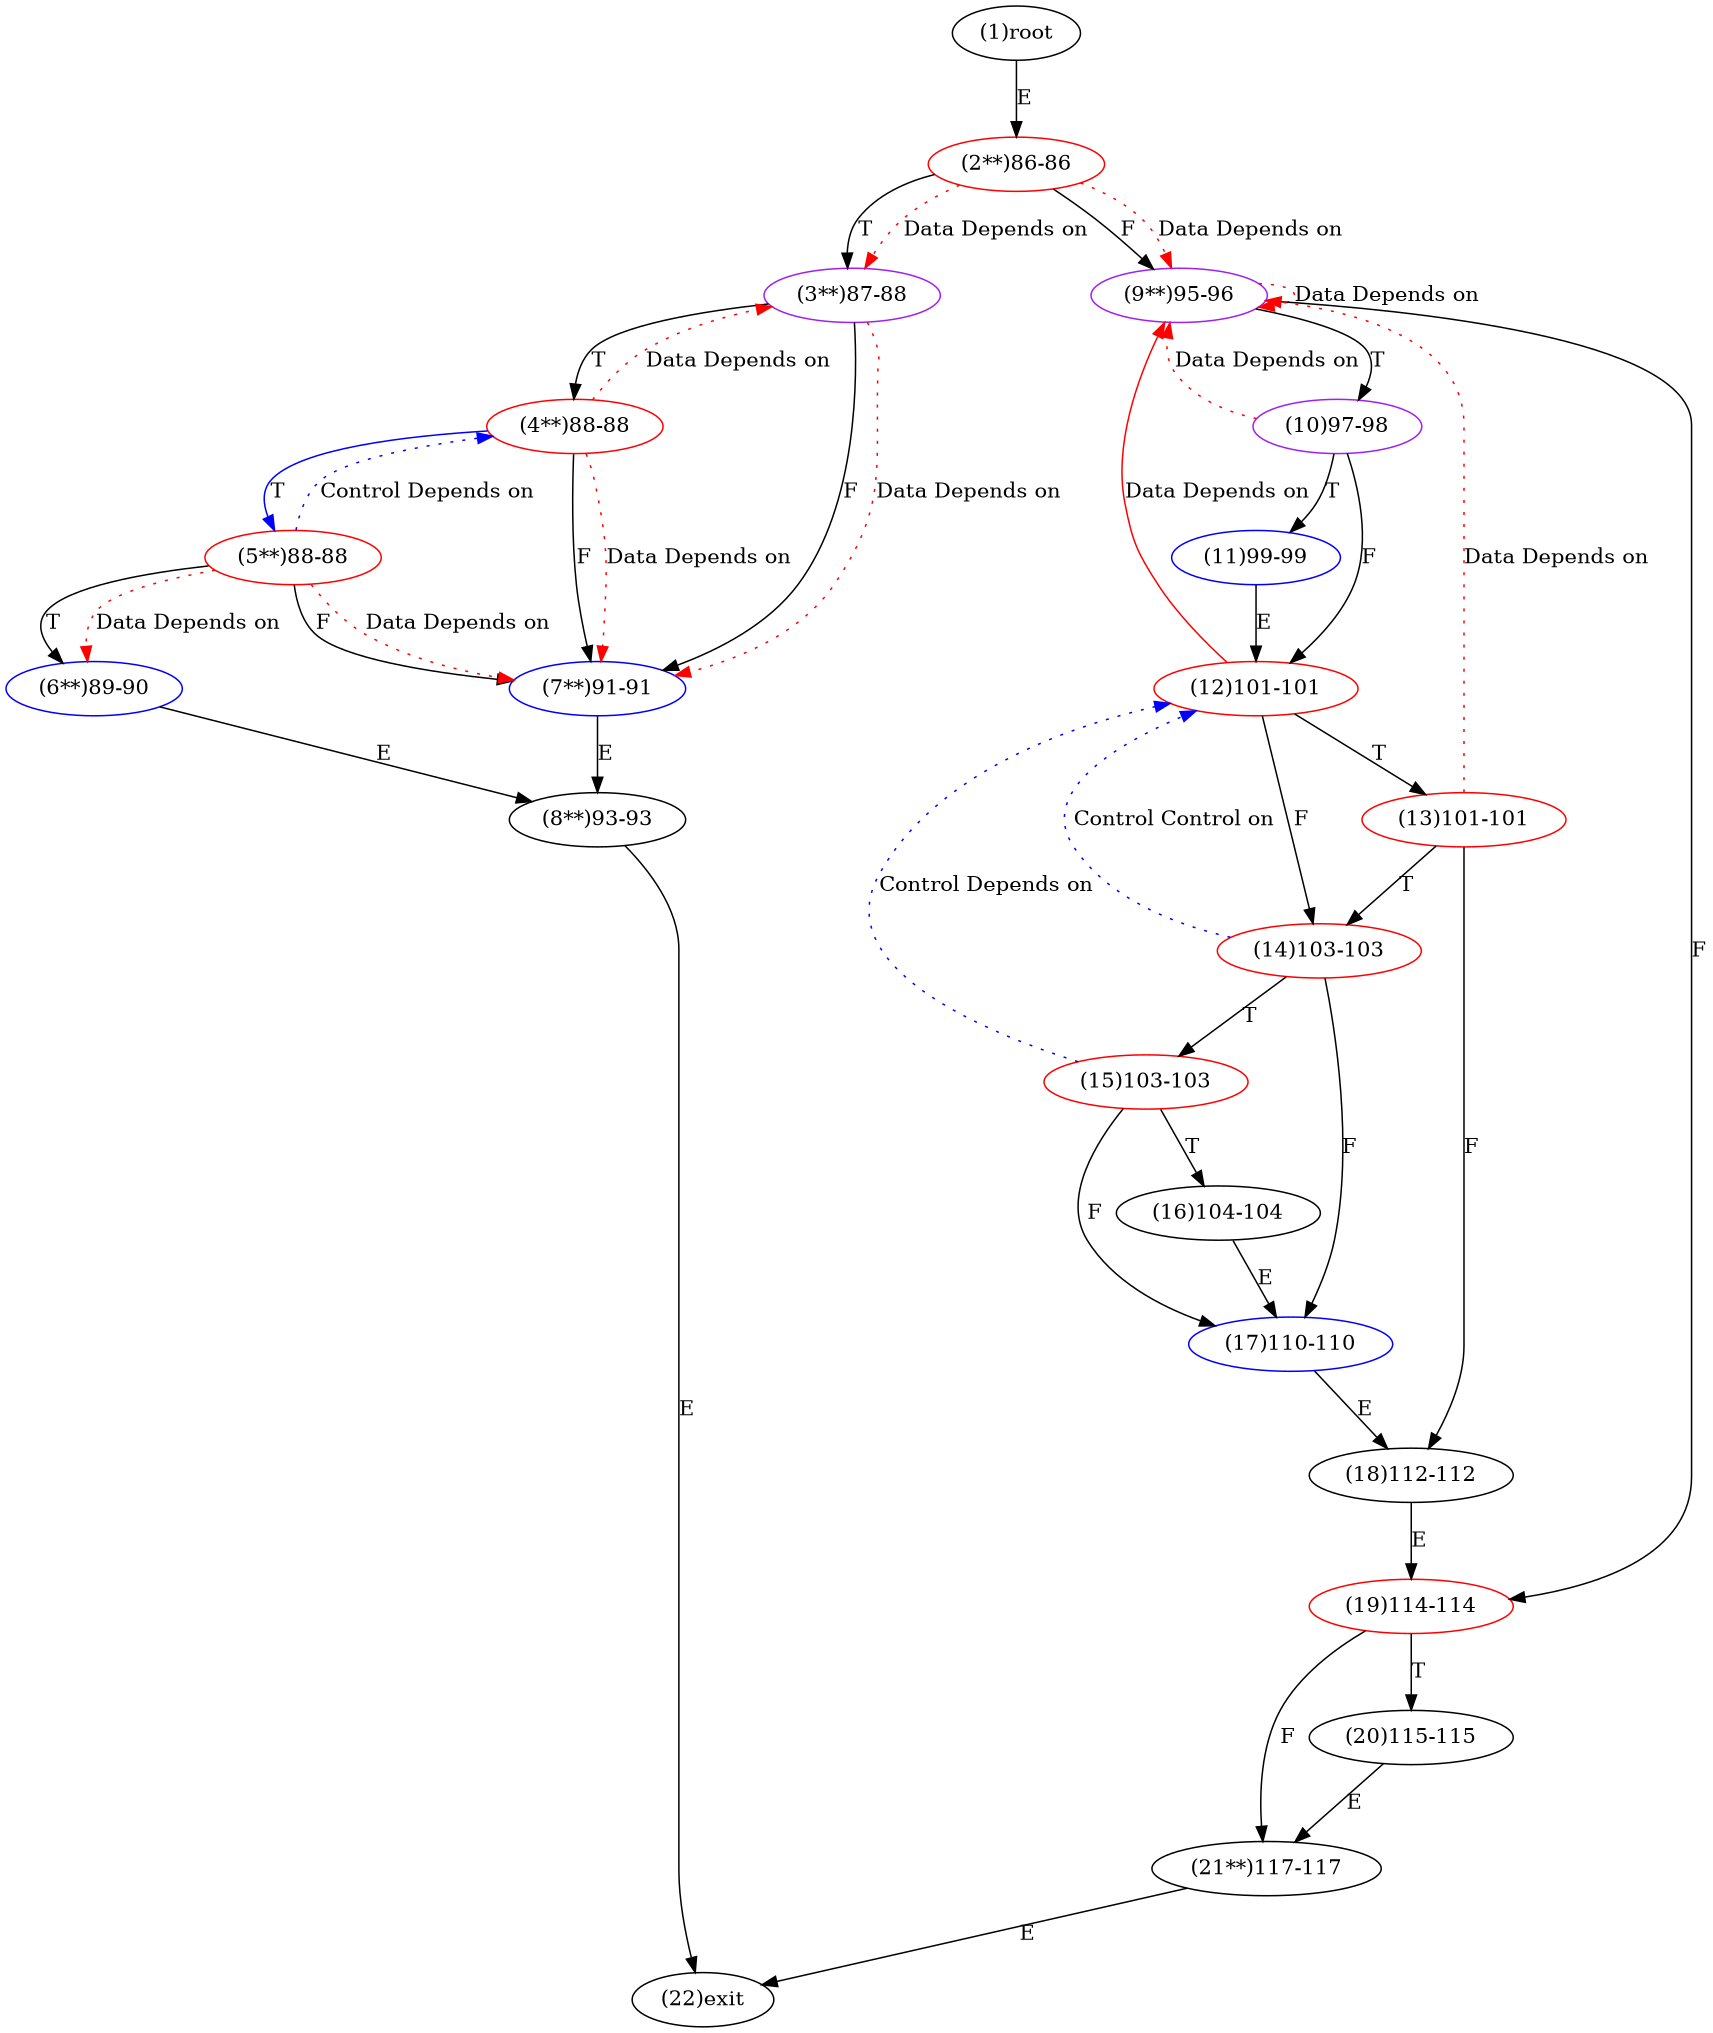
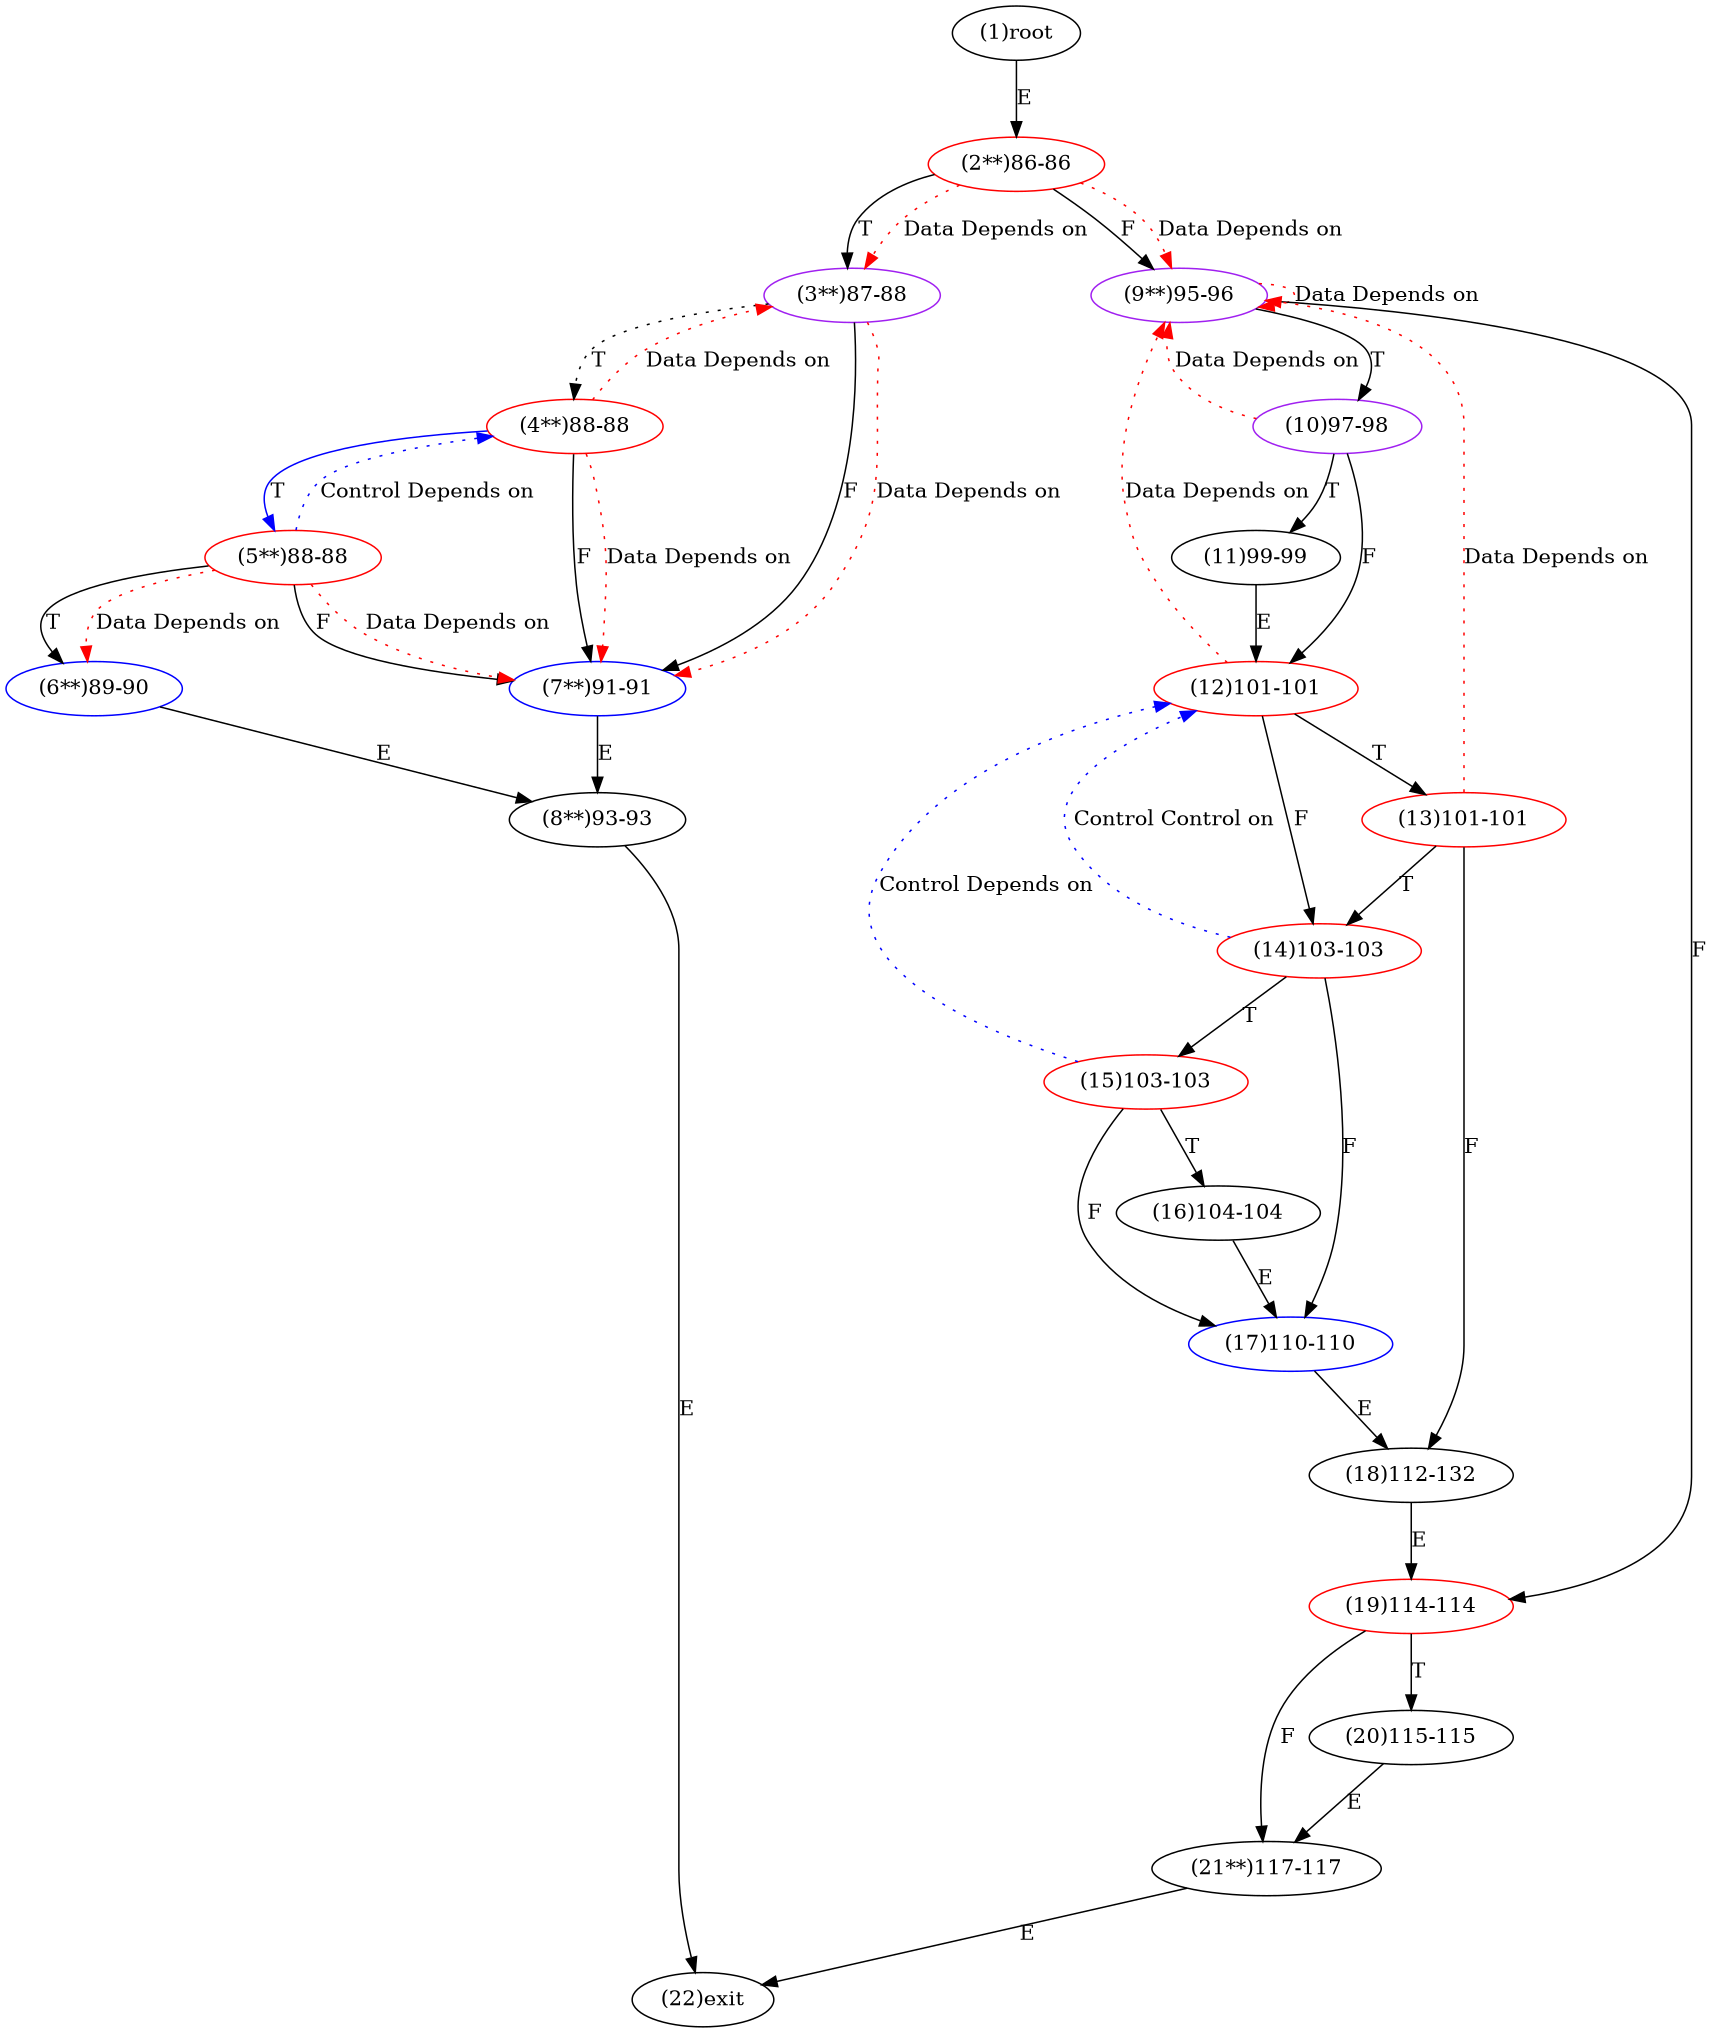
(658, 322) -> (658, 322)
(1127, 513) -> (1127, 513)
(1256, 558) -> (1256, 558)
(1411, 1475) -> (1411, 1475)
